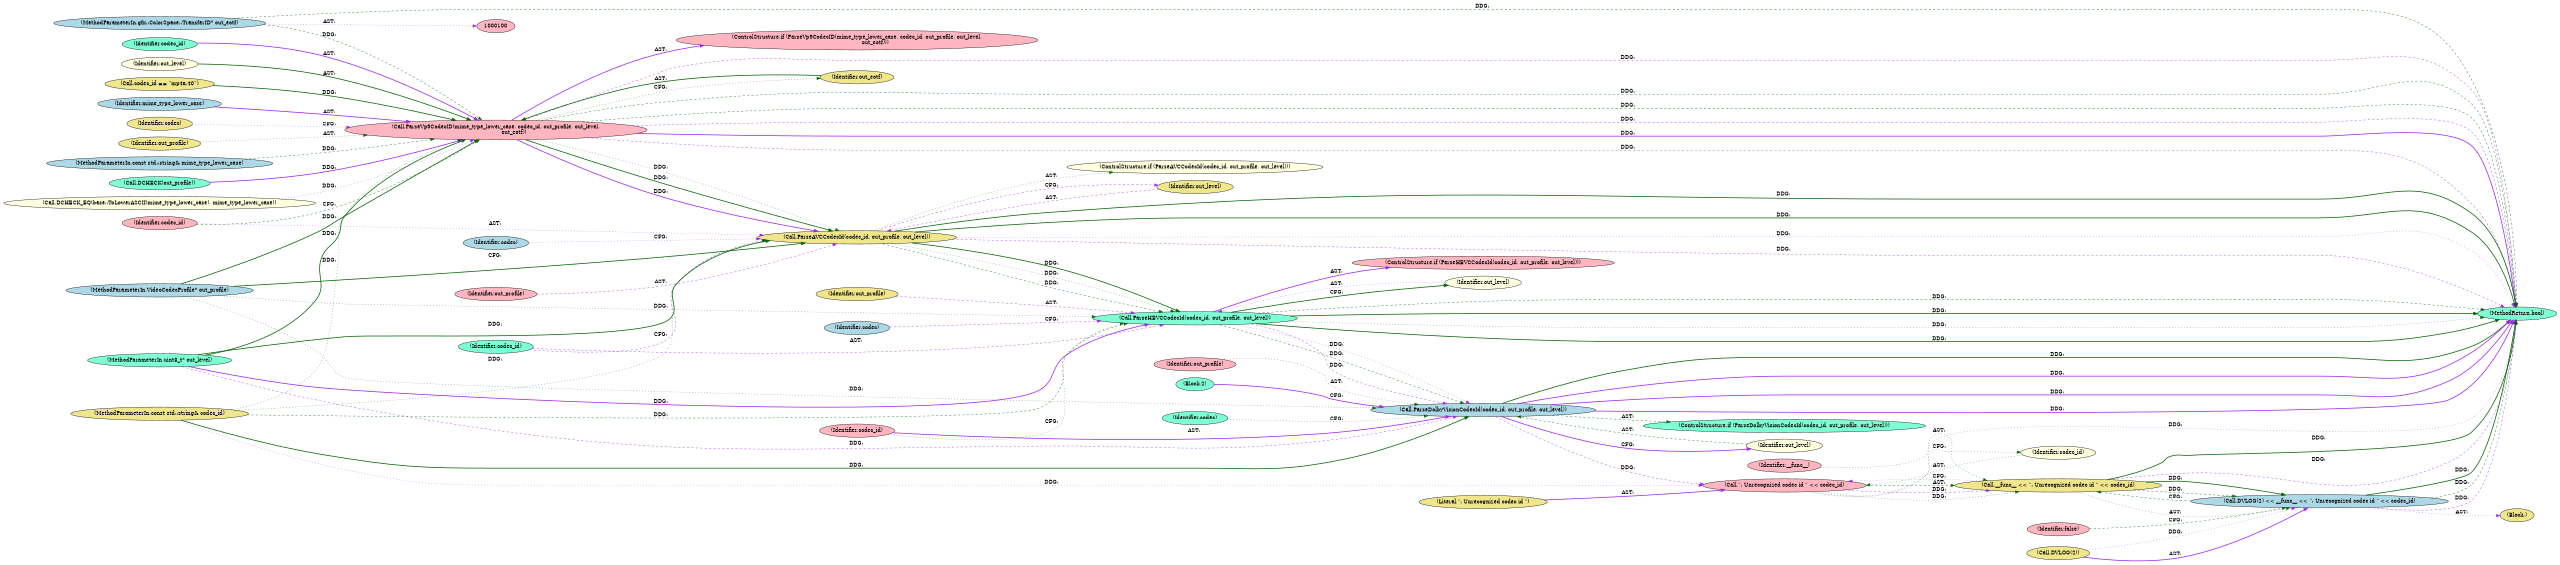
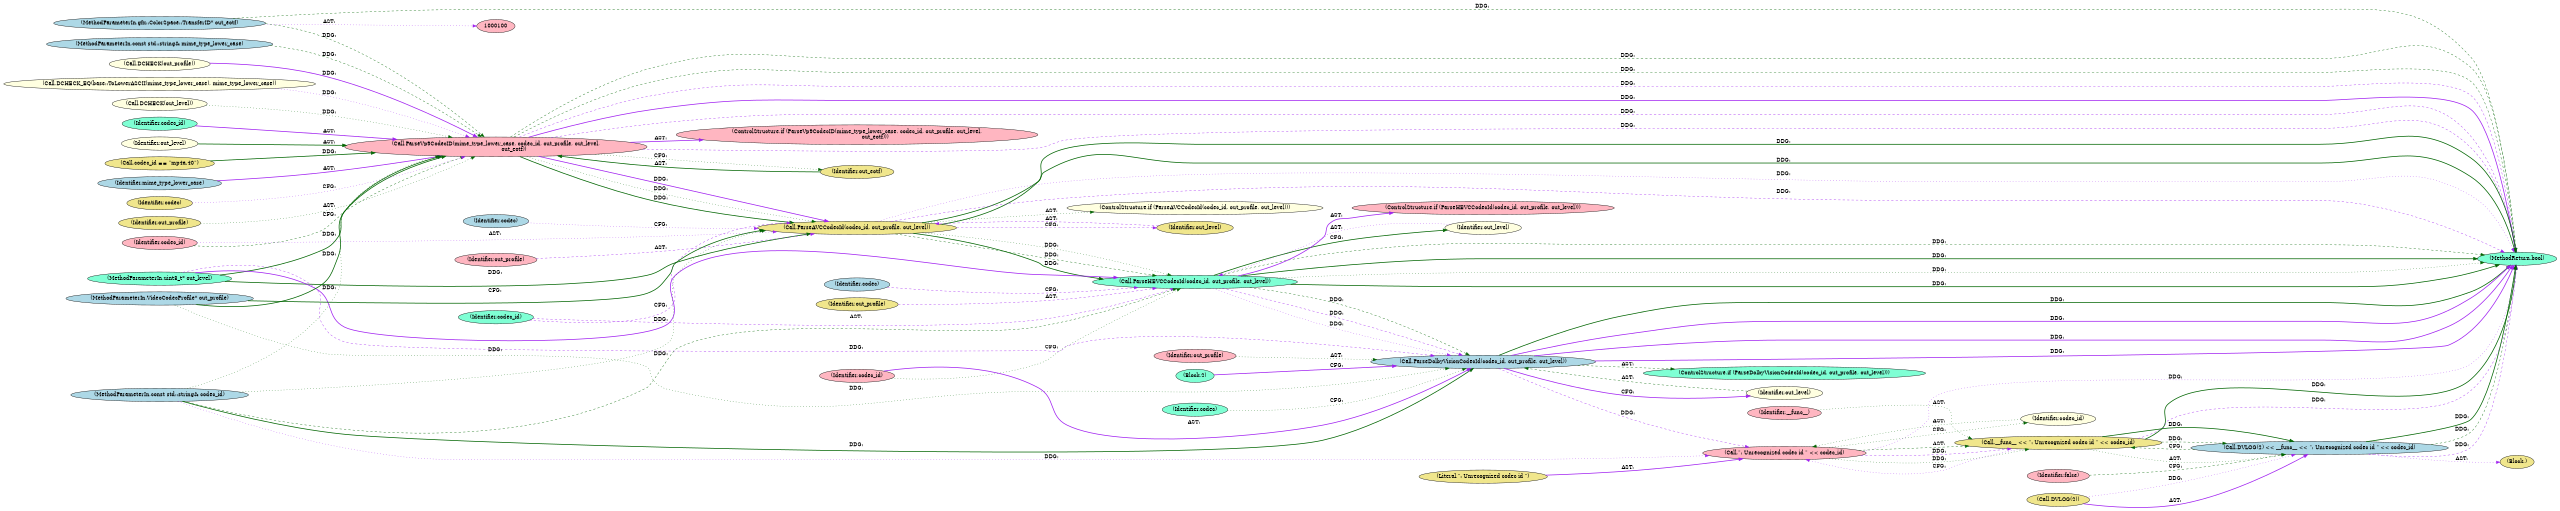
none -> (160, 104)
(160, 183) -> (160, 64)
(655, 309) -> none
(160, 414) -> (160, 395)
